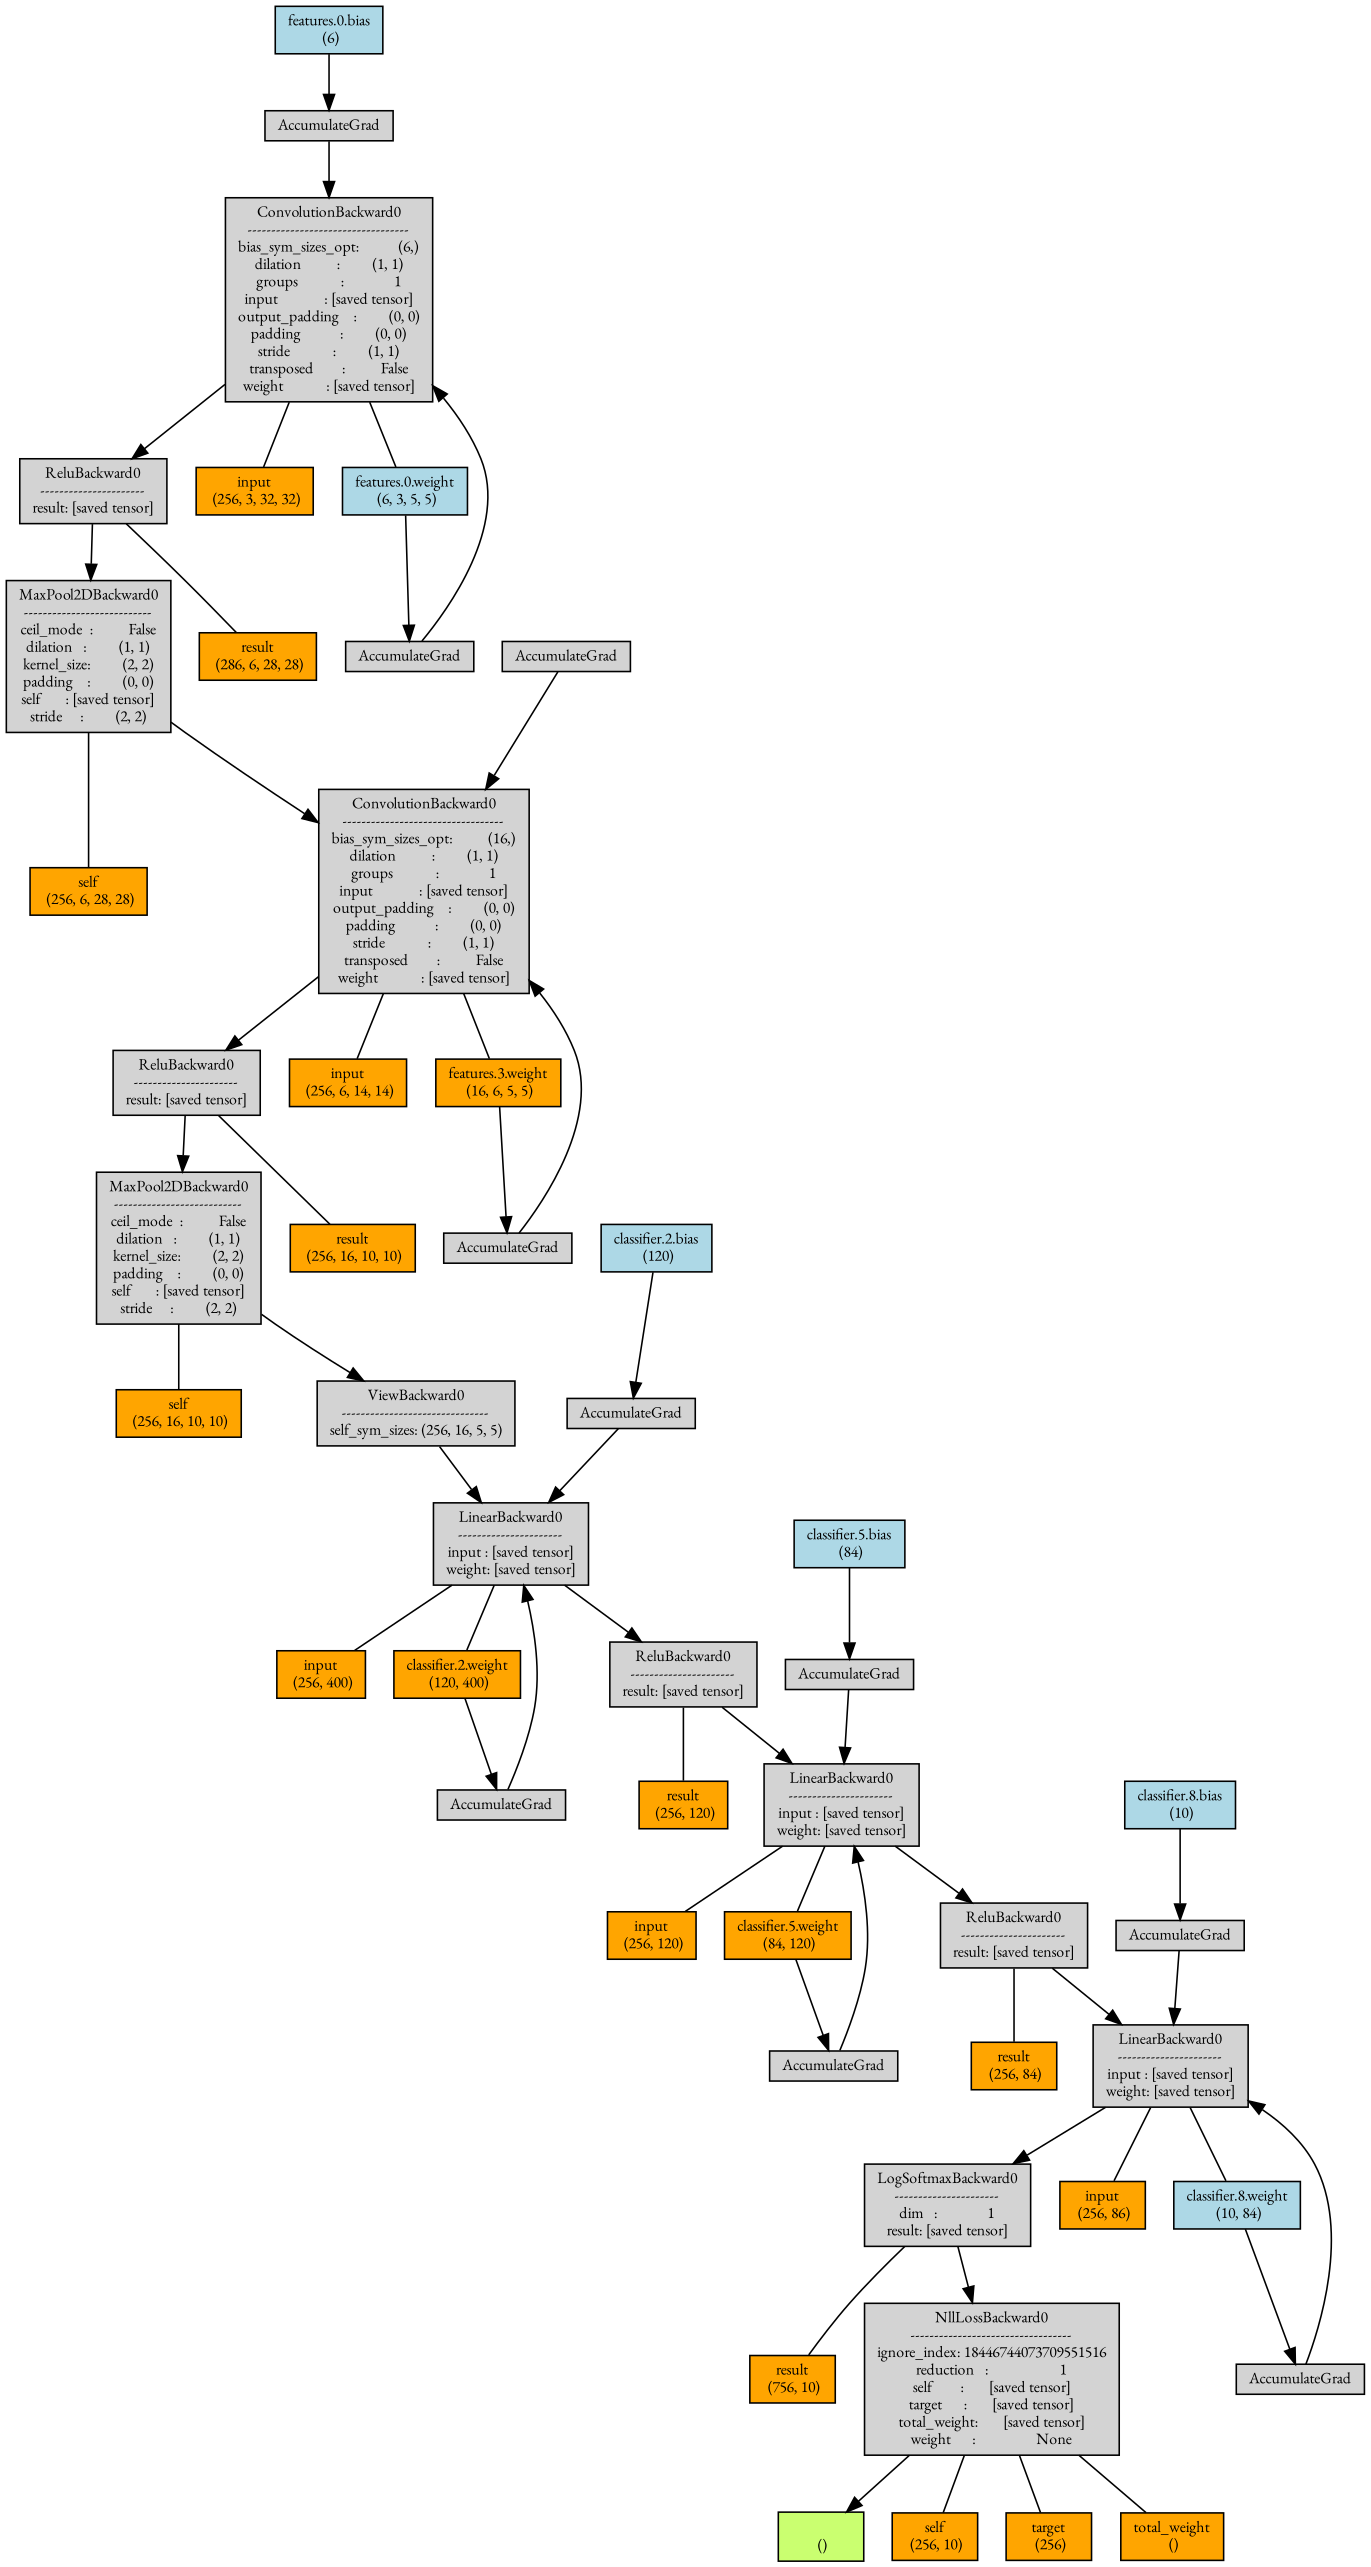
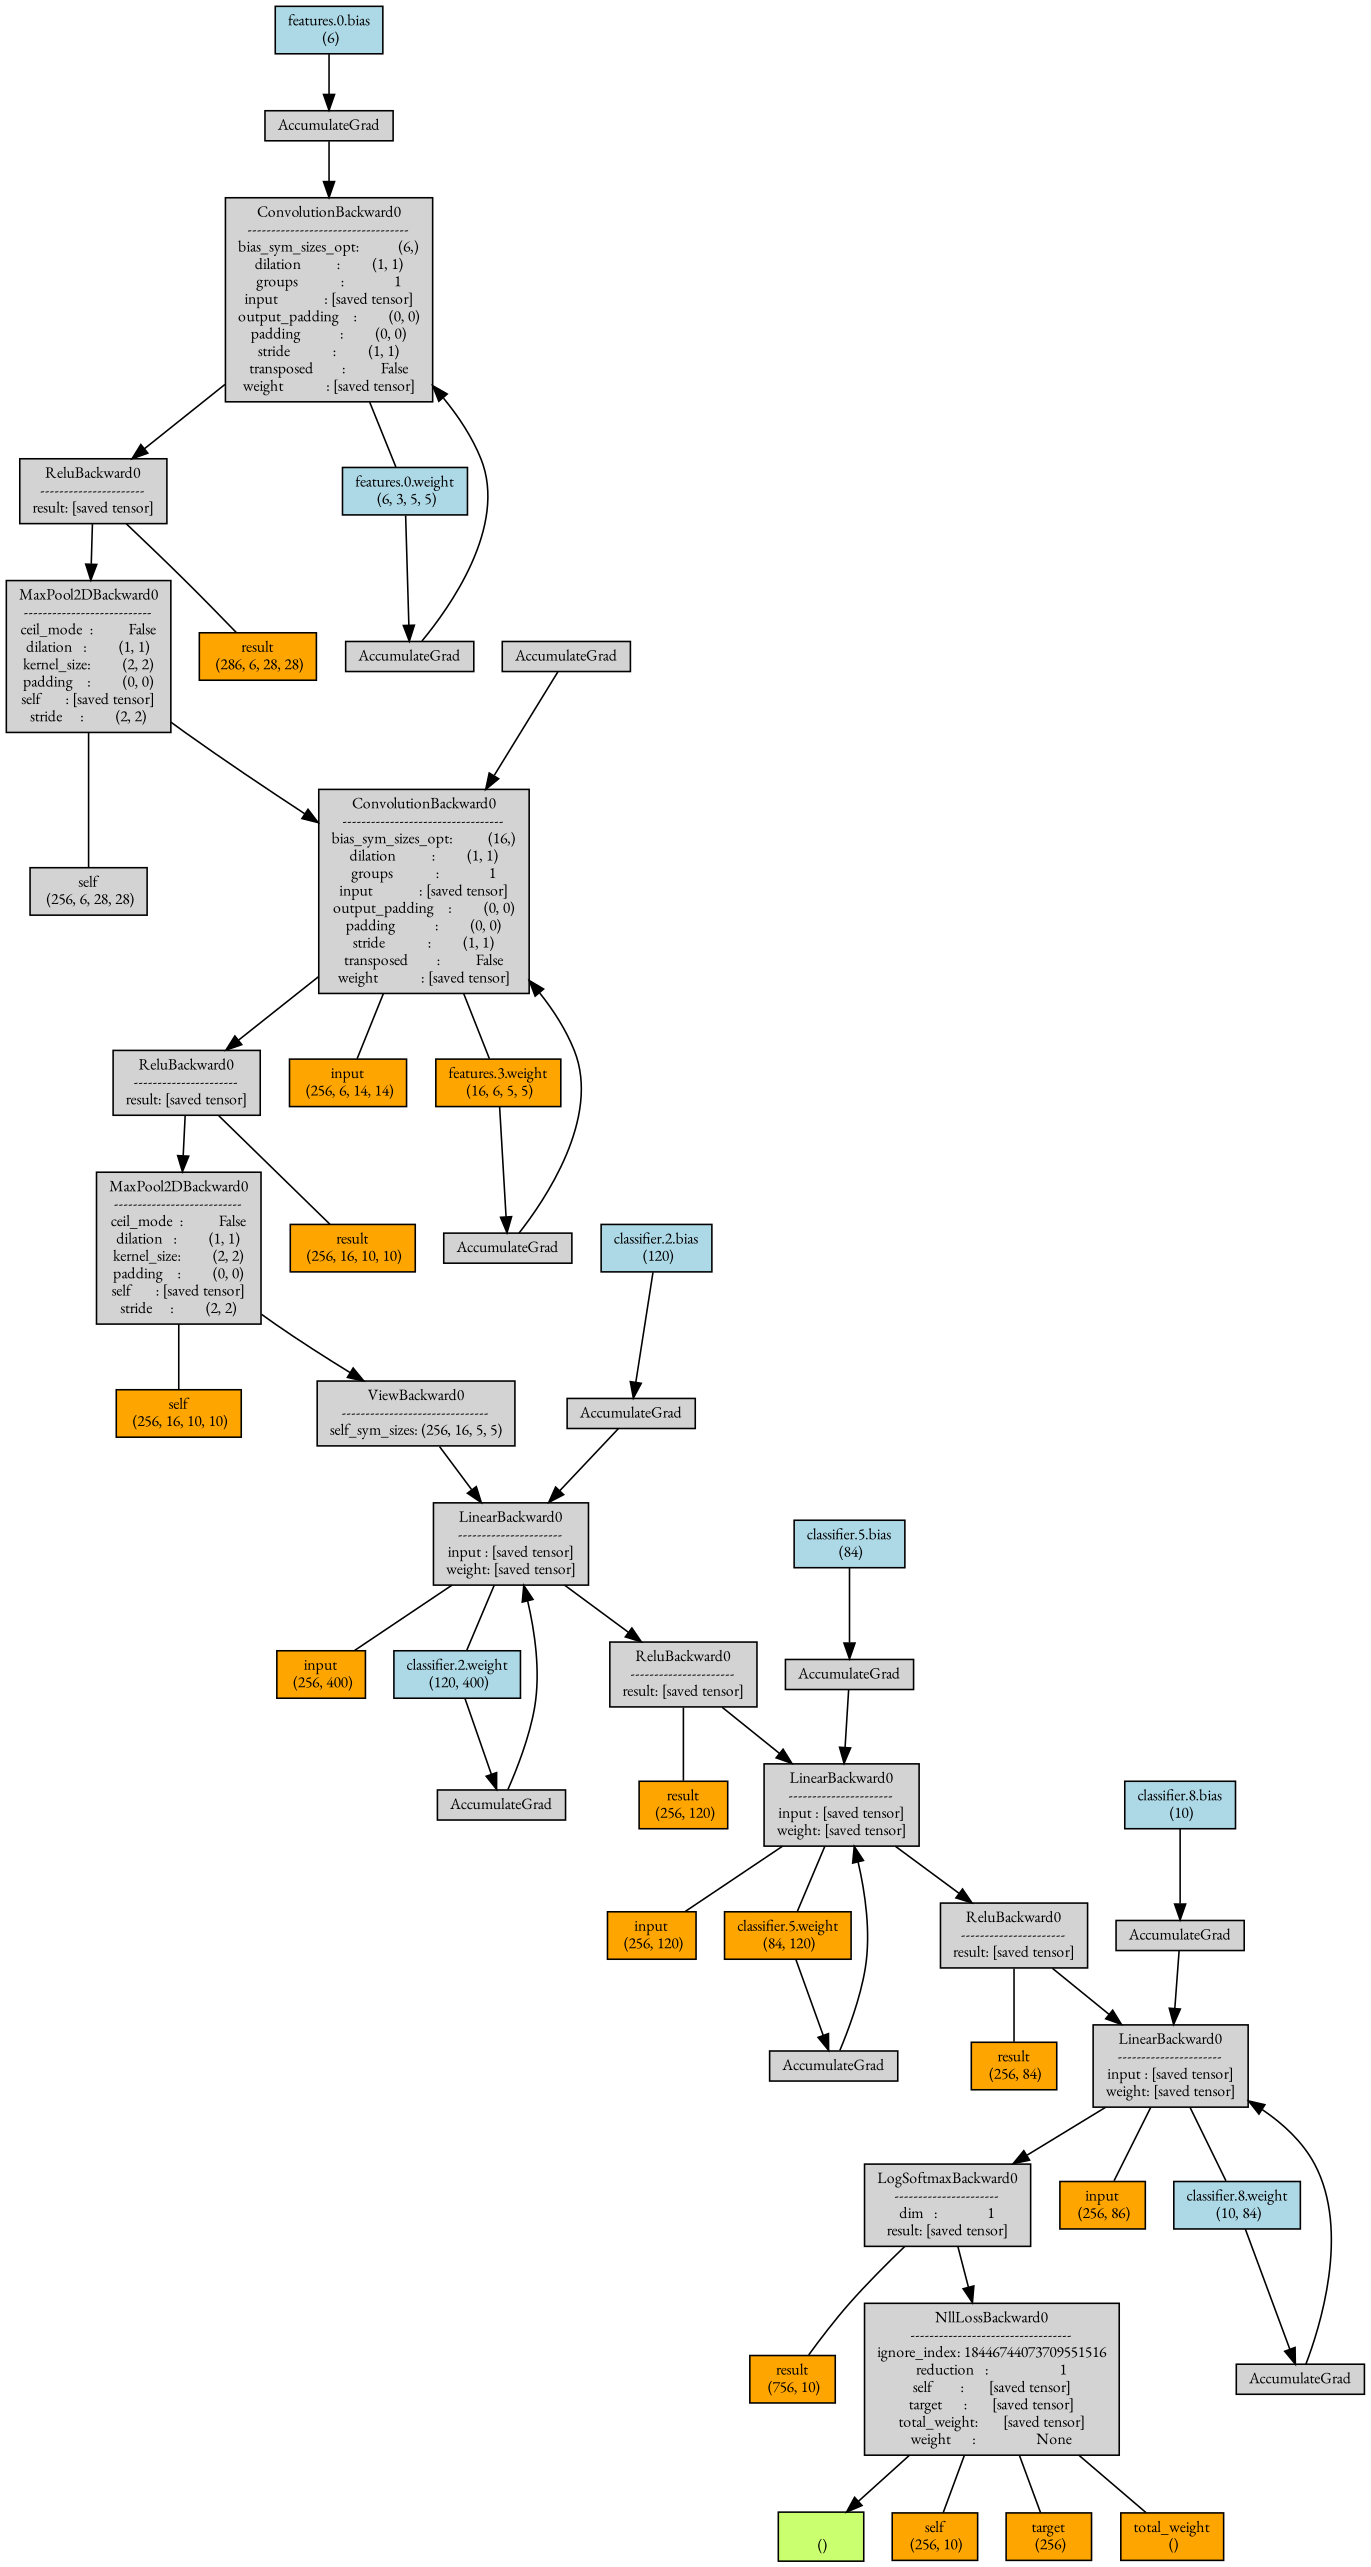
(255, 491) -> none
(89, 891) -> (89, 891)
(457, 1674) -> (457, 1674)
